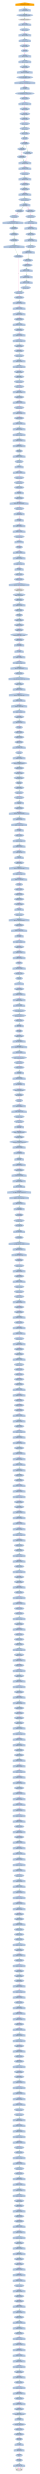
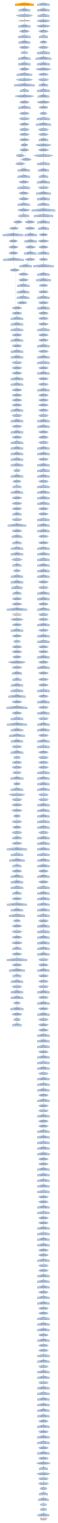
(19, 989) -> none
